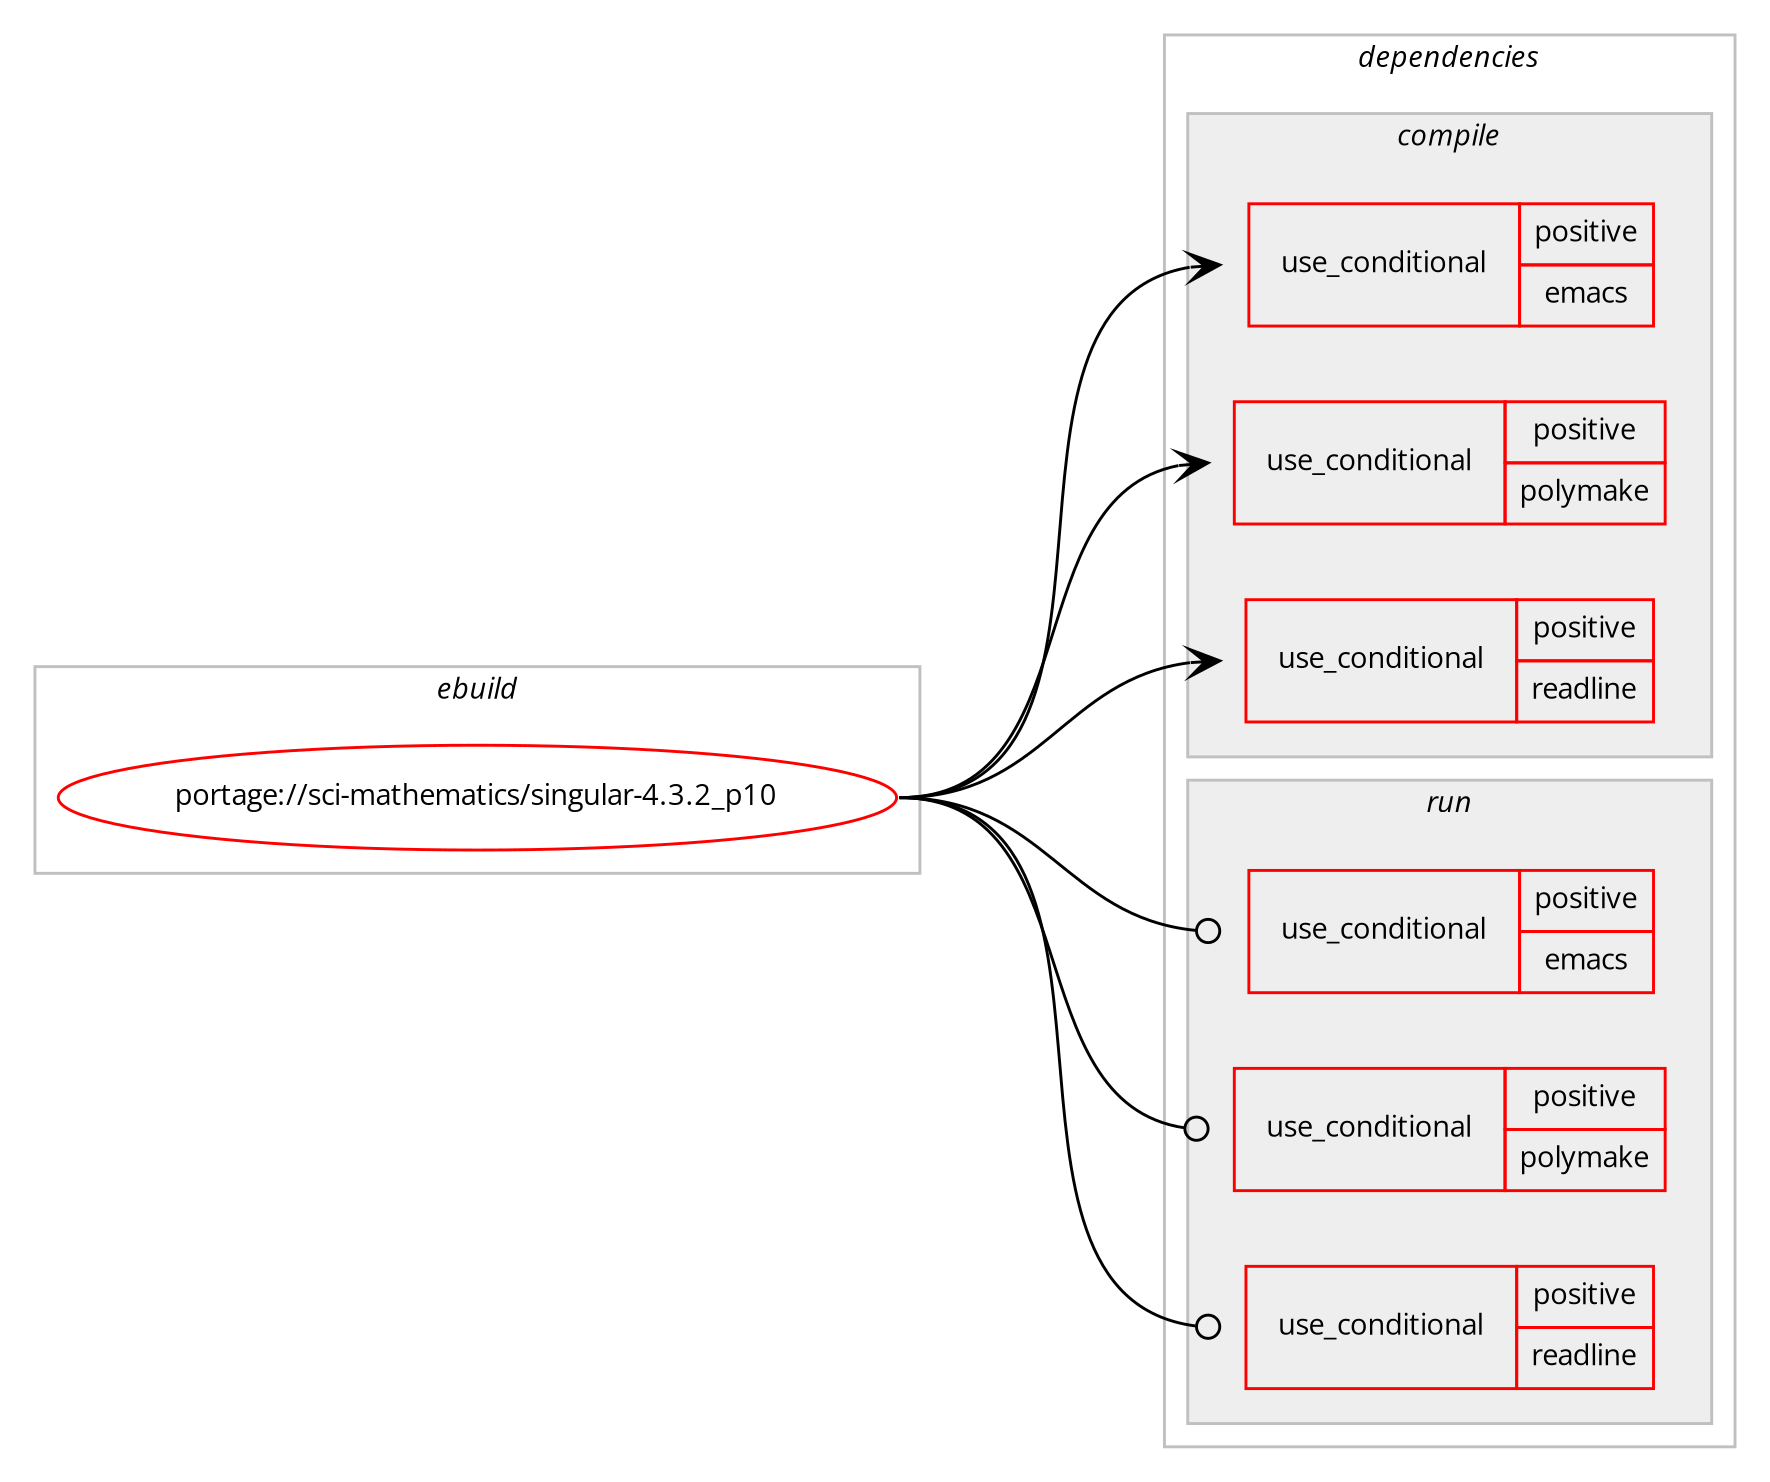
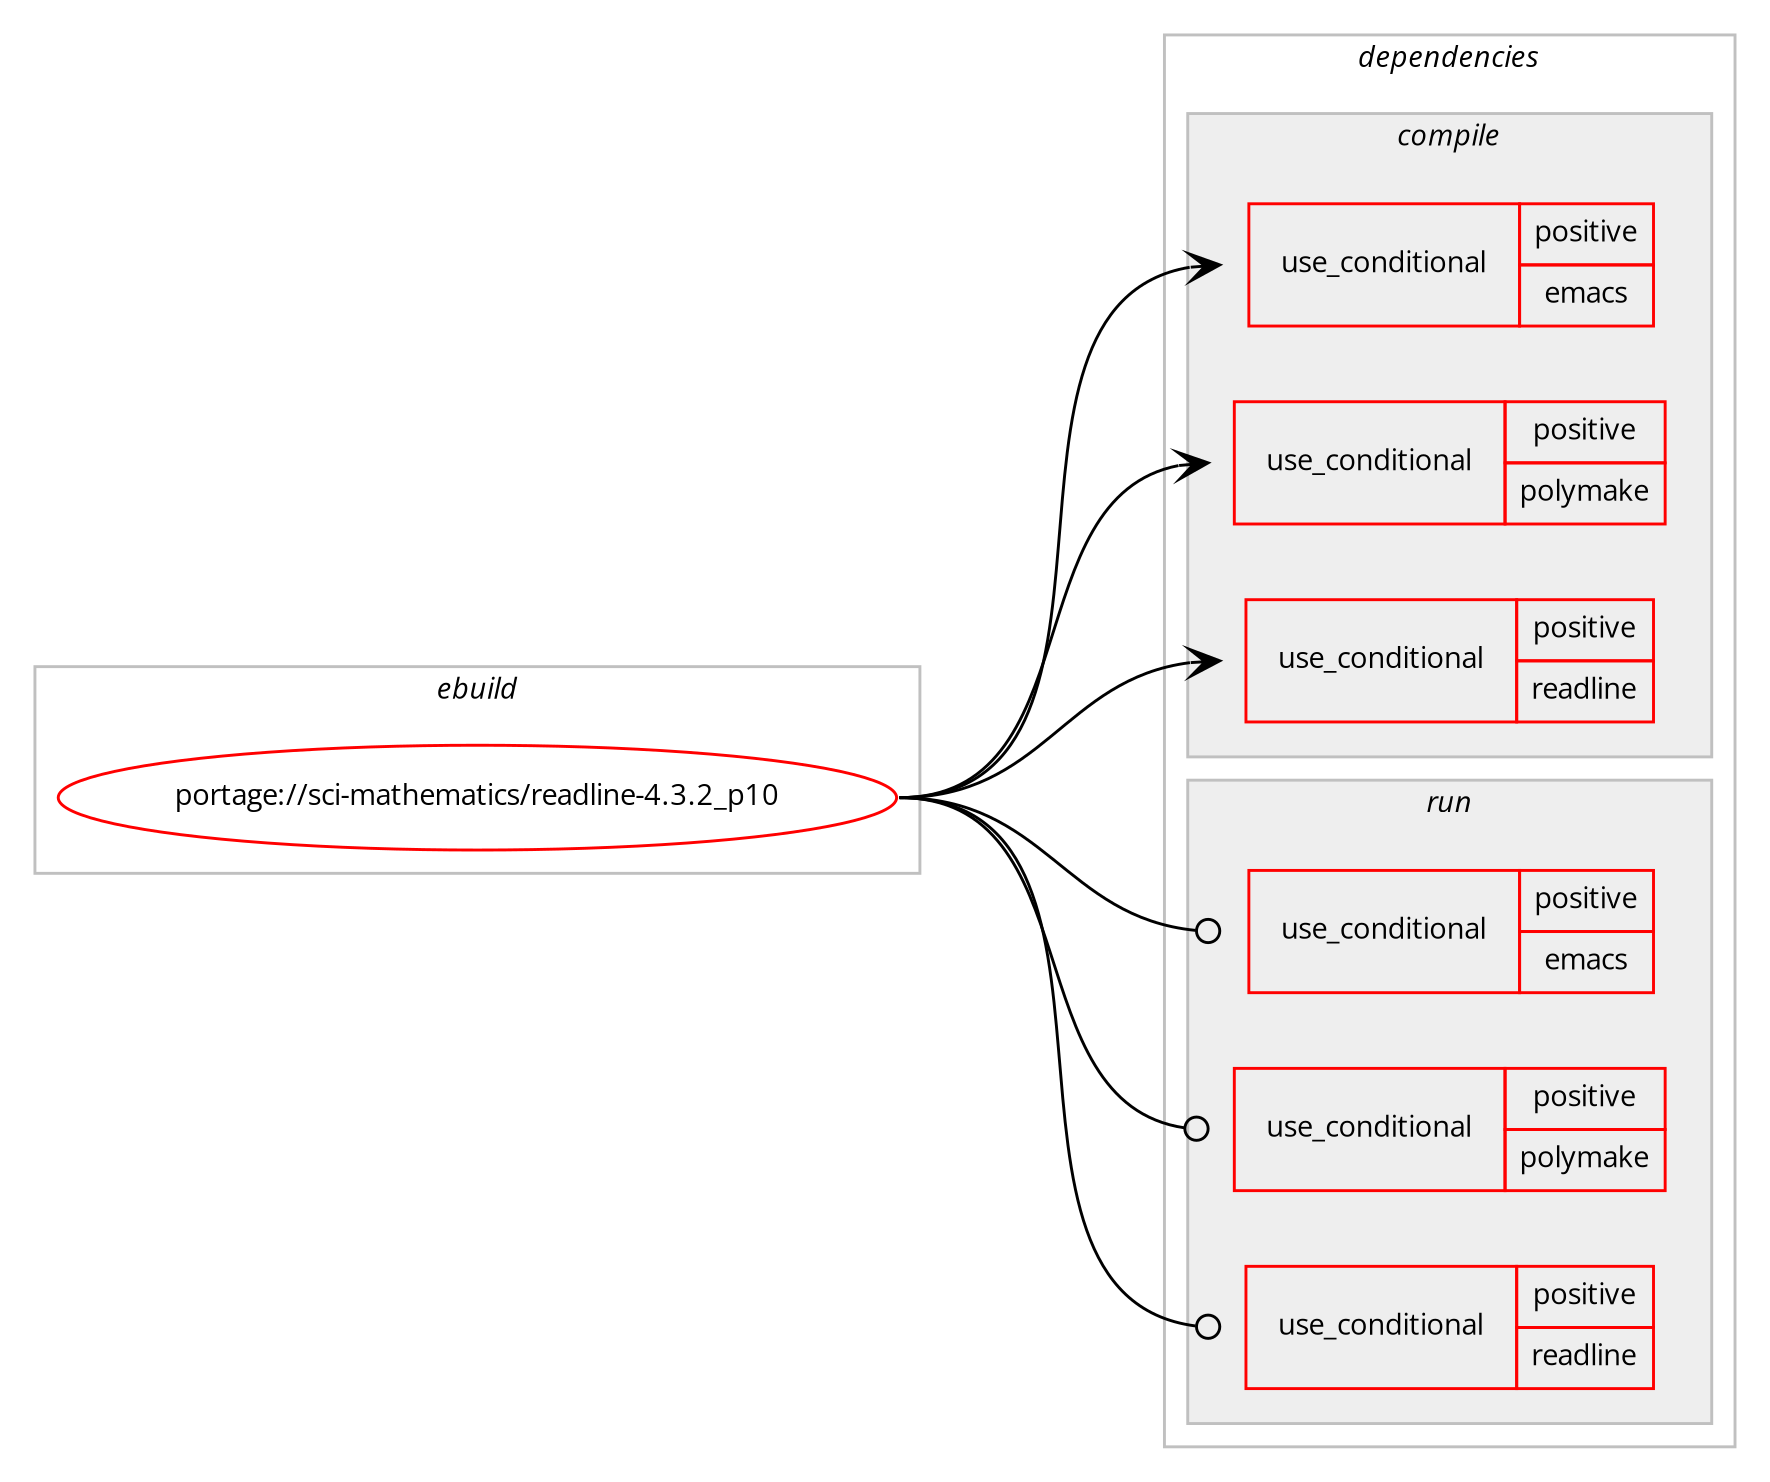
(477, 798) -> (477, 798)
